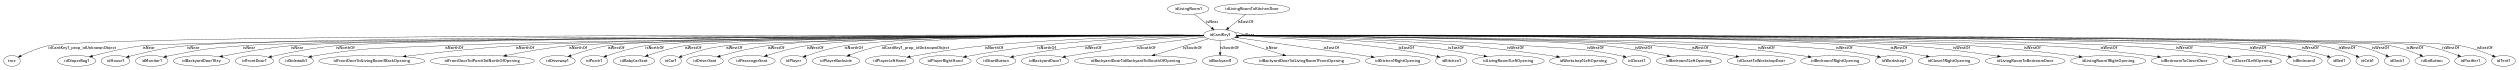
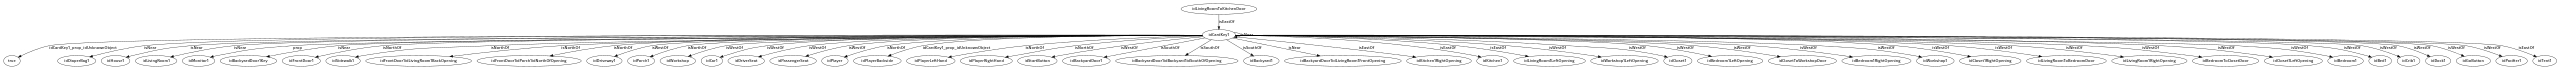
(1203, 21) -> (687, 37)
(249, 48) -> (298, 48)
(634, 61) -> (678, 61)
